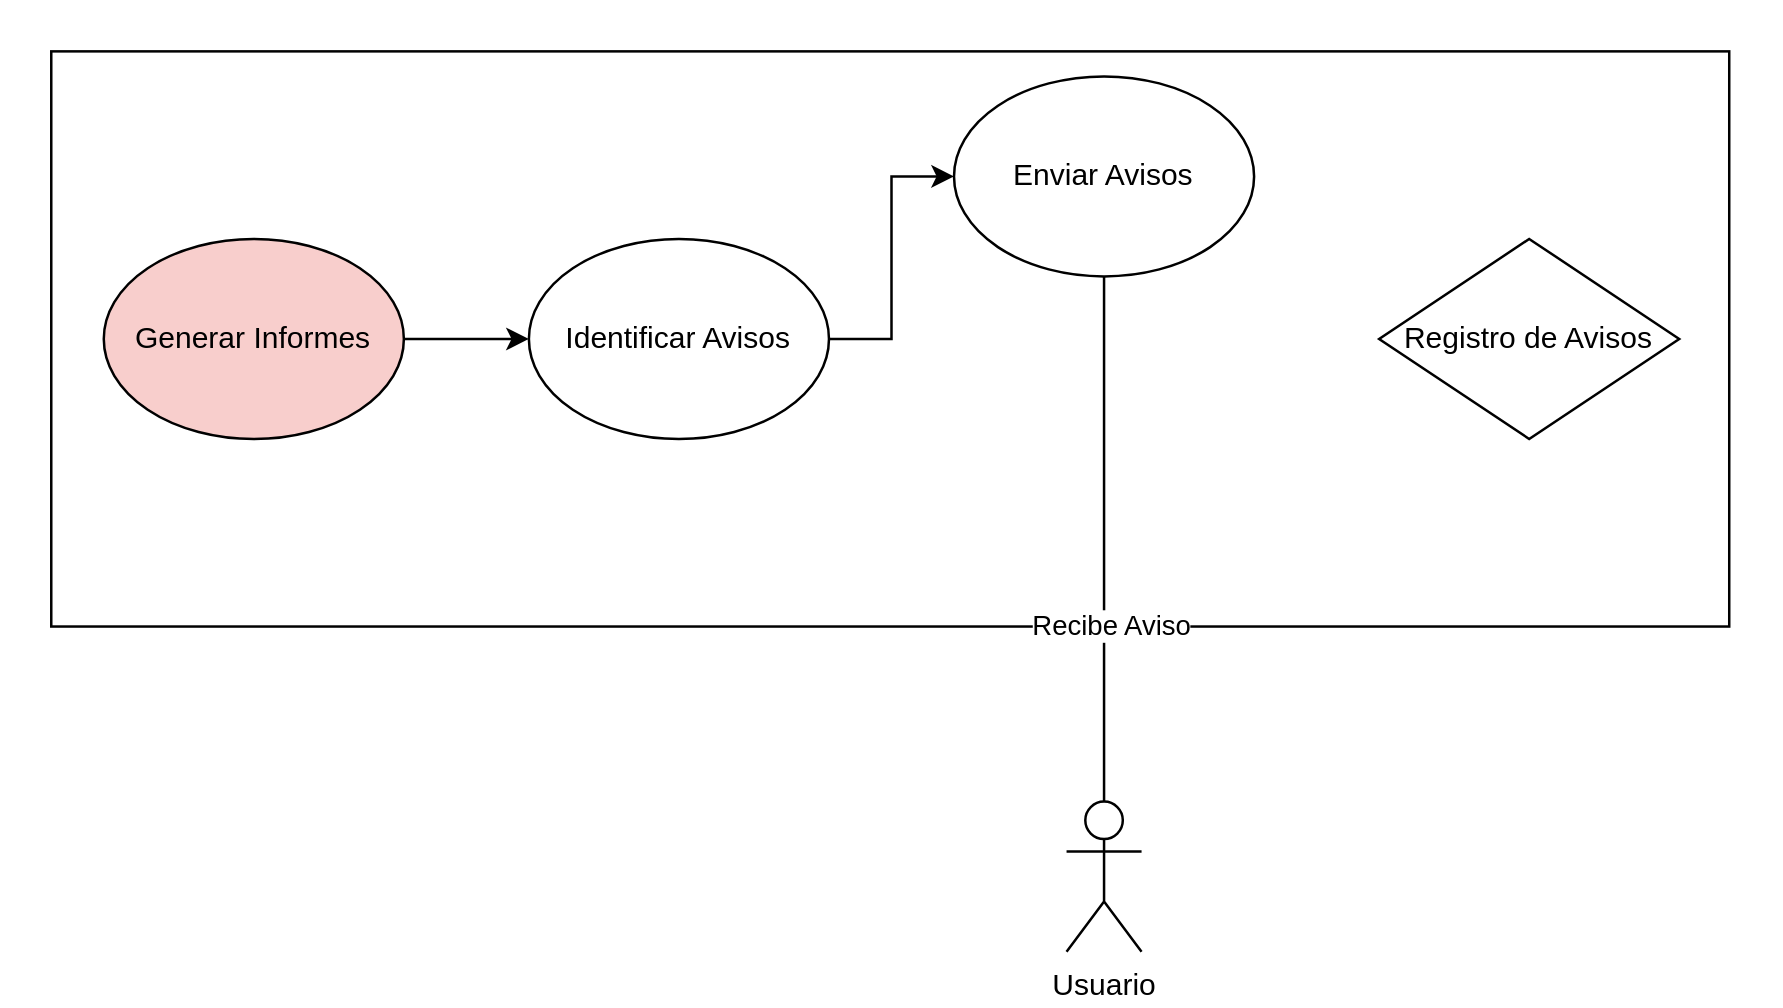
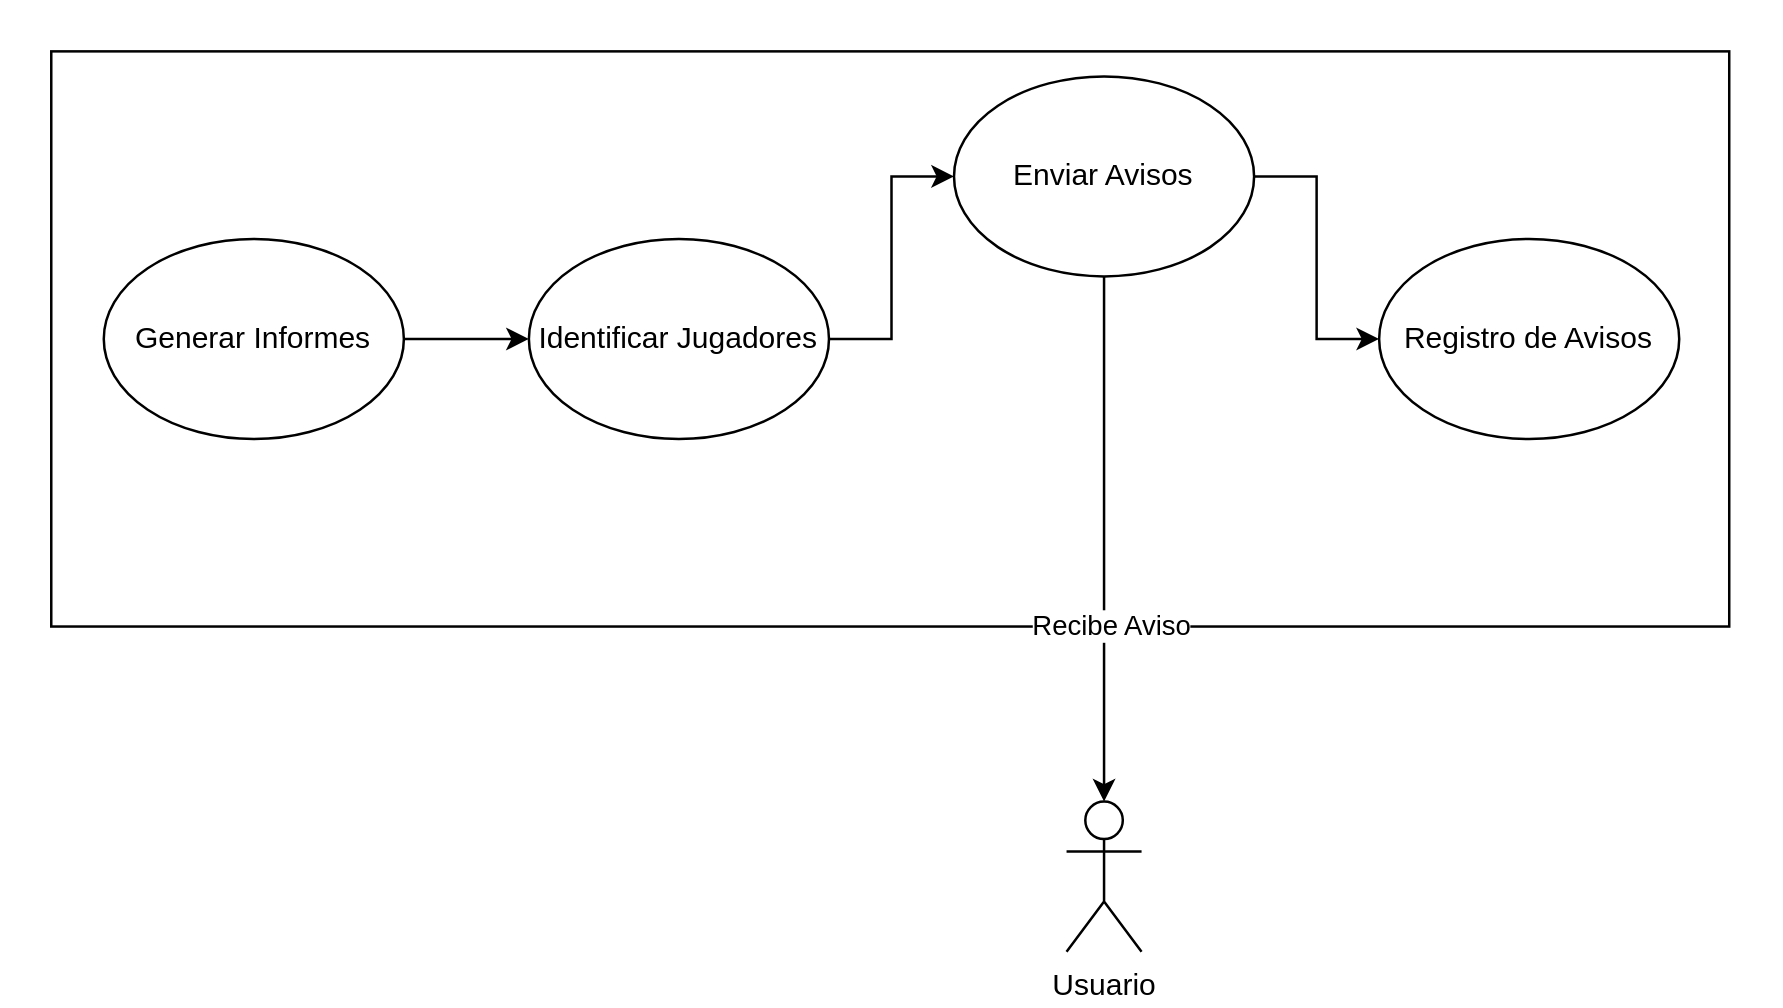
none -> (1316, 249)
(254, 339) -> (254, 339)
(679, 339) -> (679, 339)
(1529, 339) -> (1529, 339)
(1104, 790) -> (1104, 783)
